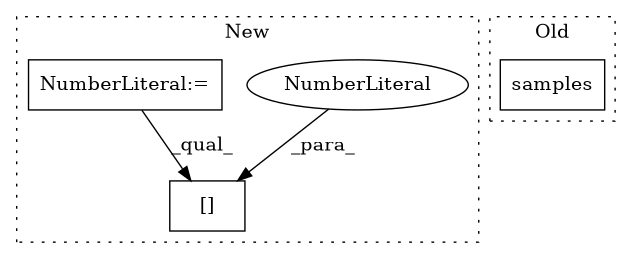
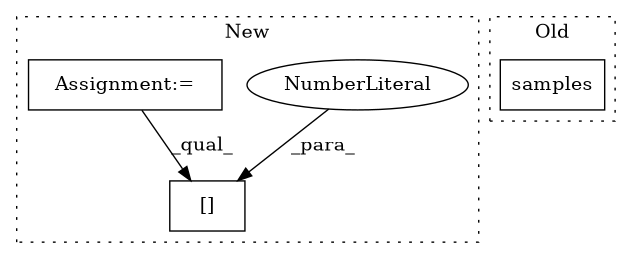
(125, 85) -> (125, 85)
